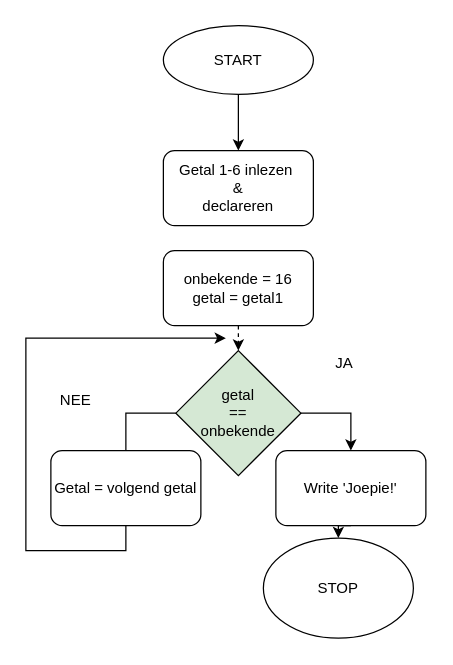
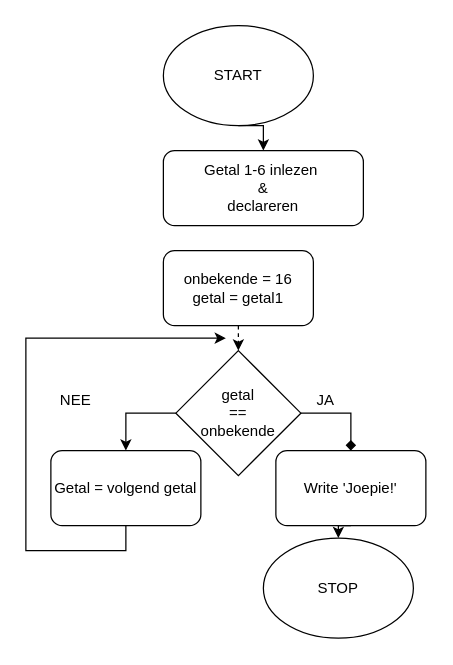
(238, 60) -> (238, 76)
(238, 188) -> (263, 188)
(344, 363) -> (326, 401)
(238, 413) -> (238, 413)
(351, 441) -> (351, 440)
(126, 444) -> (126, 441)
